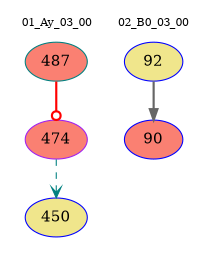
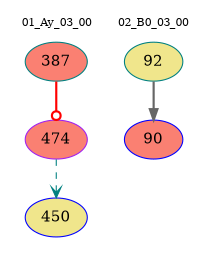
(56, 62) -> (56, 62)
(154, 62) -> (154, 62)
